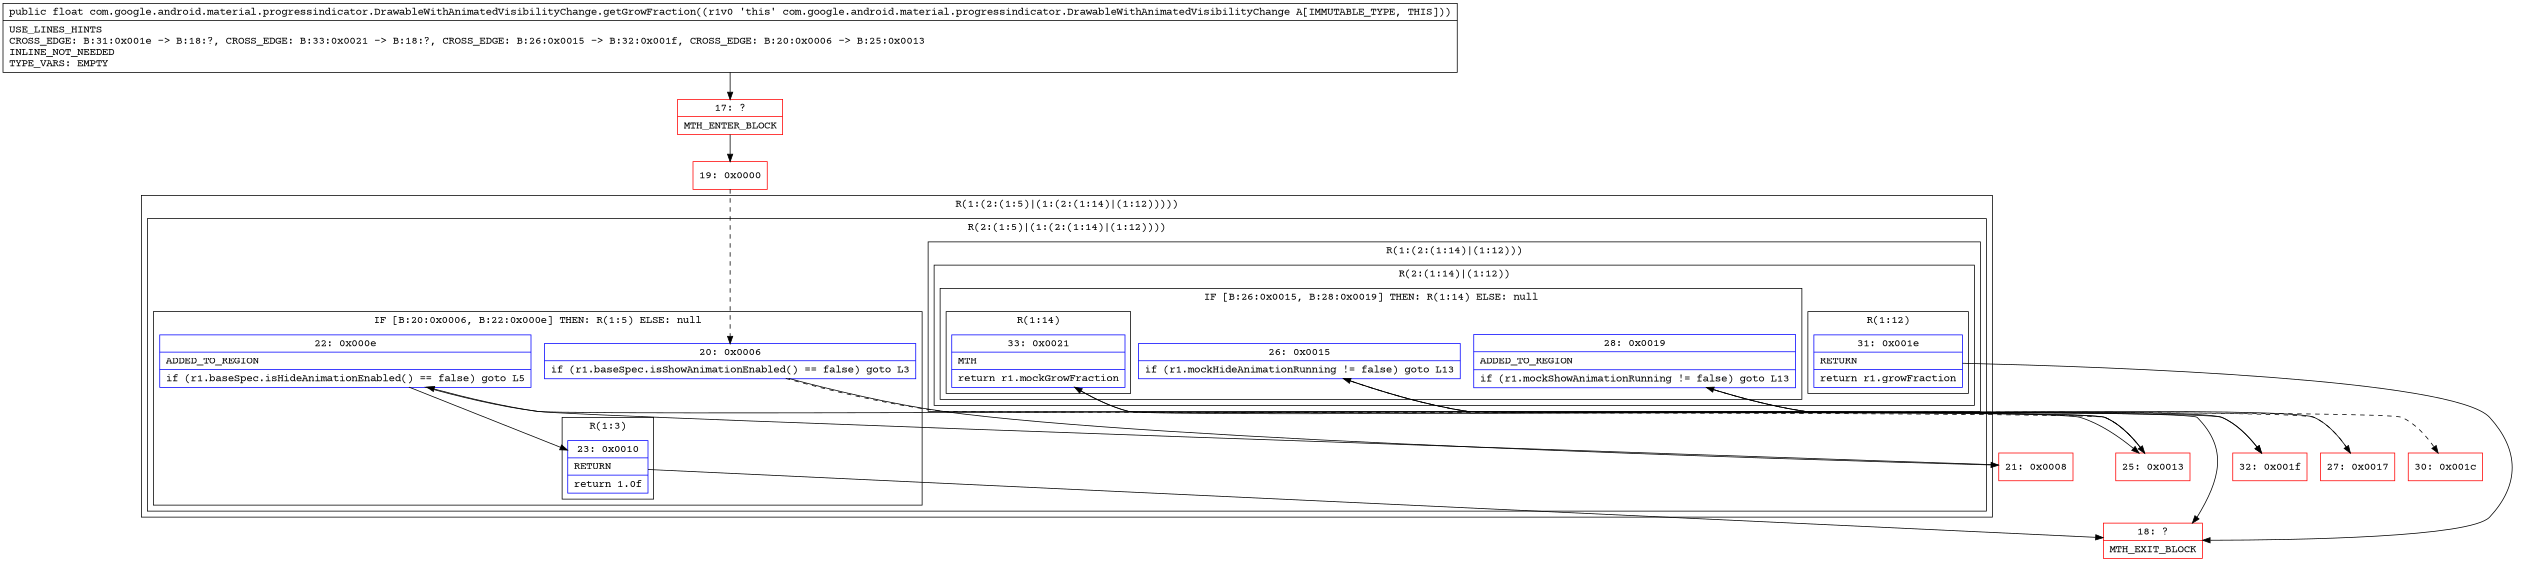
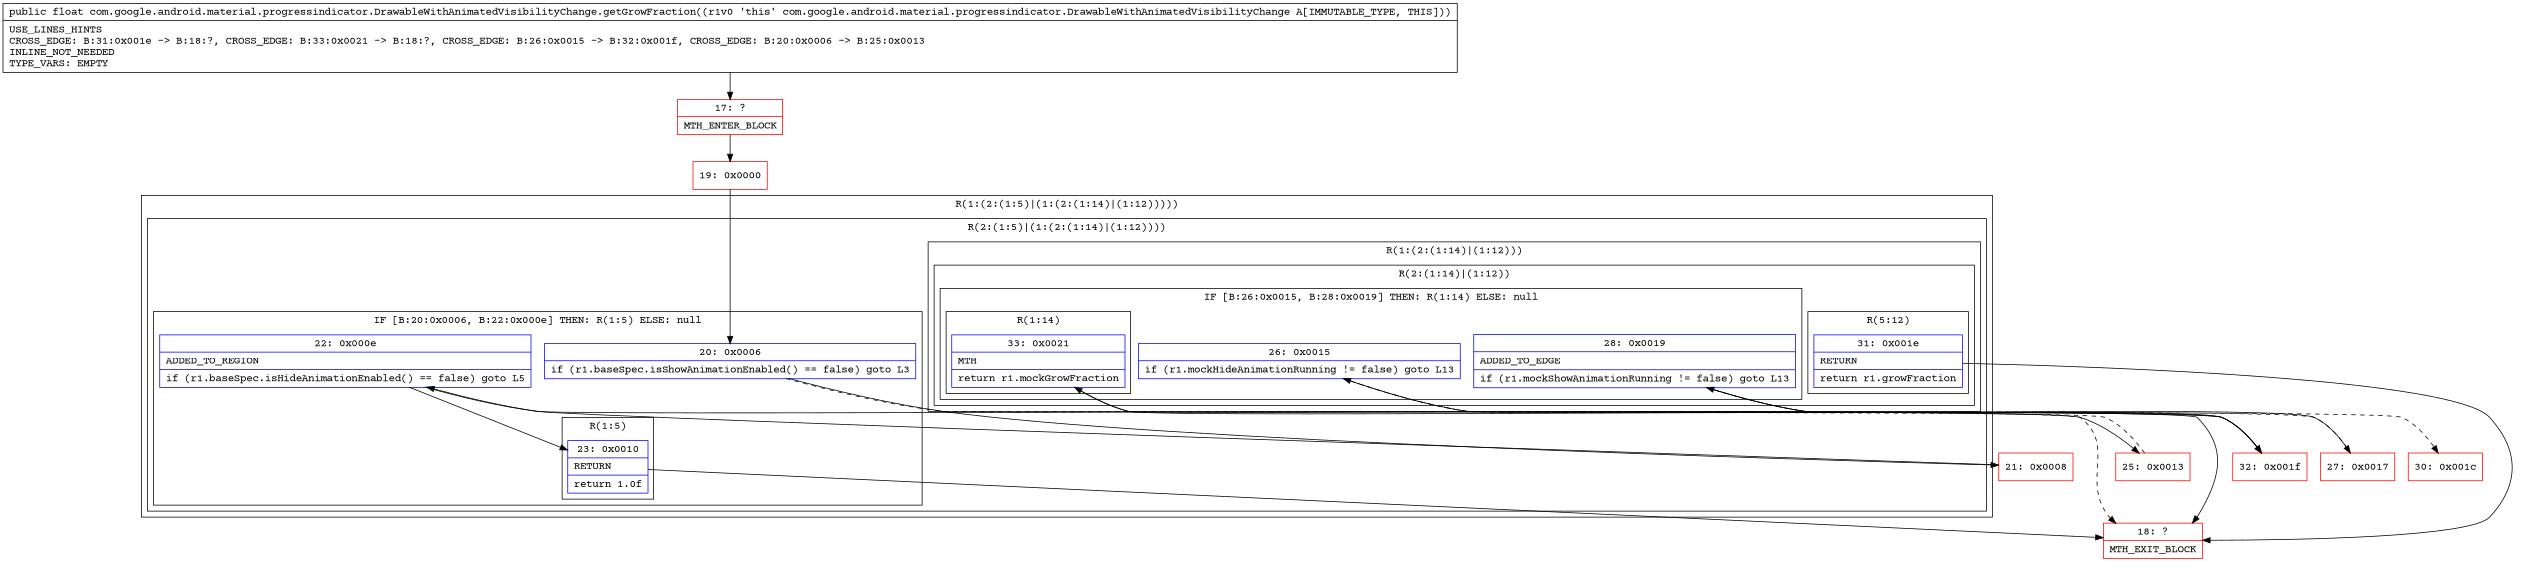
(730, 263) -> (730, 263)
(1888, 320) -> (1888, 320)
(1526, 360) -> (1520, 360)
(1467, 413) -> (1486, 412)
(1618, 413) -> (1676, 413)
(1753, 413) -> (1753, 413)
(608, 426) -> (608, 426)
